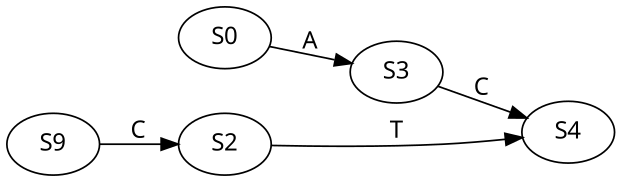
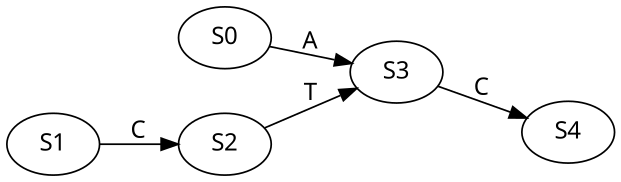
(53, 144) -> (53, 144)
(388, 146) -> (303, 112)
